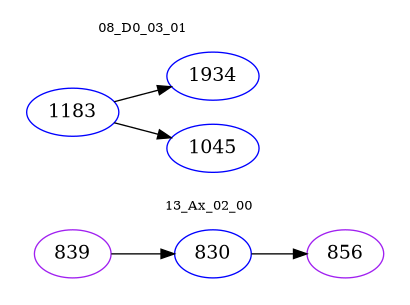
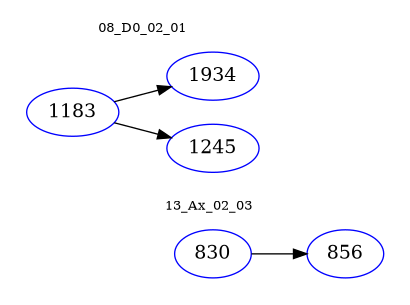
(143, 29) -> (143, 29)
(213, 148) -> (213, 148)
(209, 206) -> (209, 206)
(73, 254) -> none
(345, 254) -> (345, 254)
